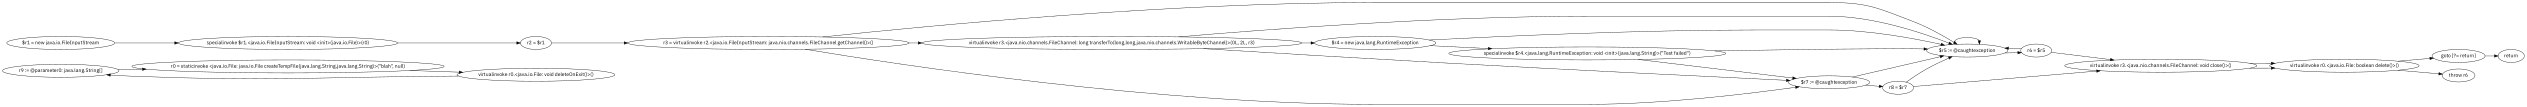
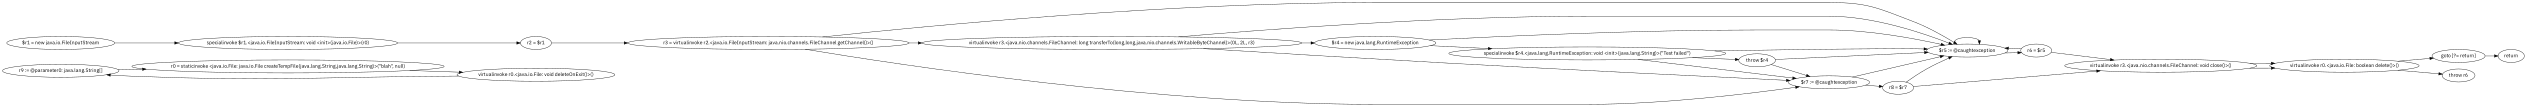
none -> (1757, 60)
